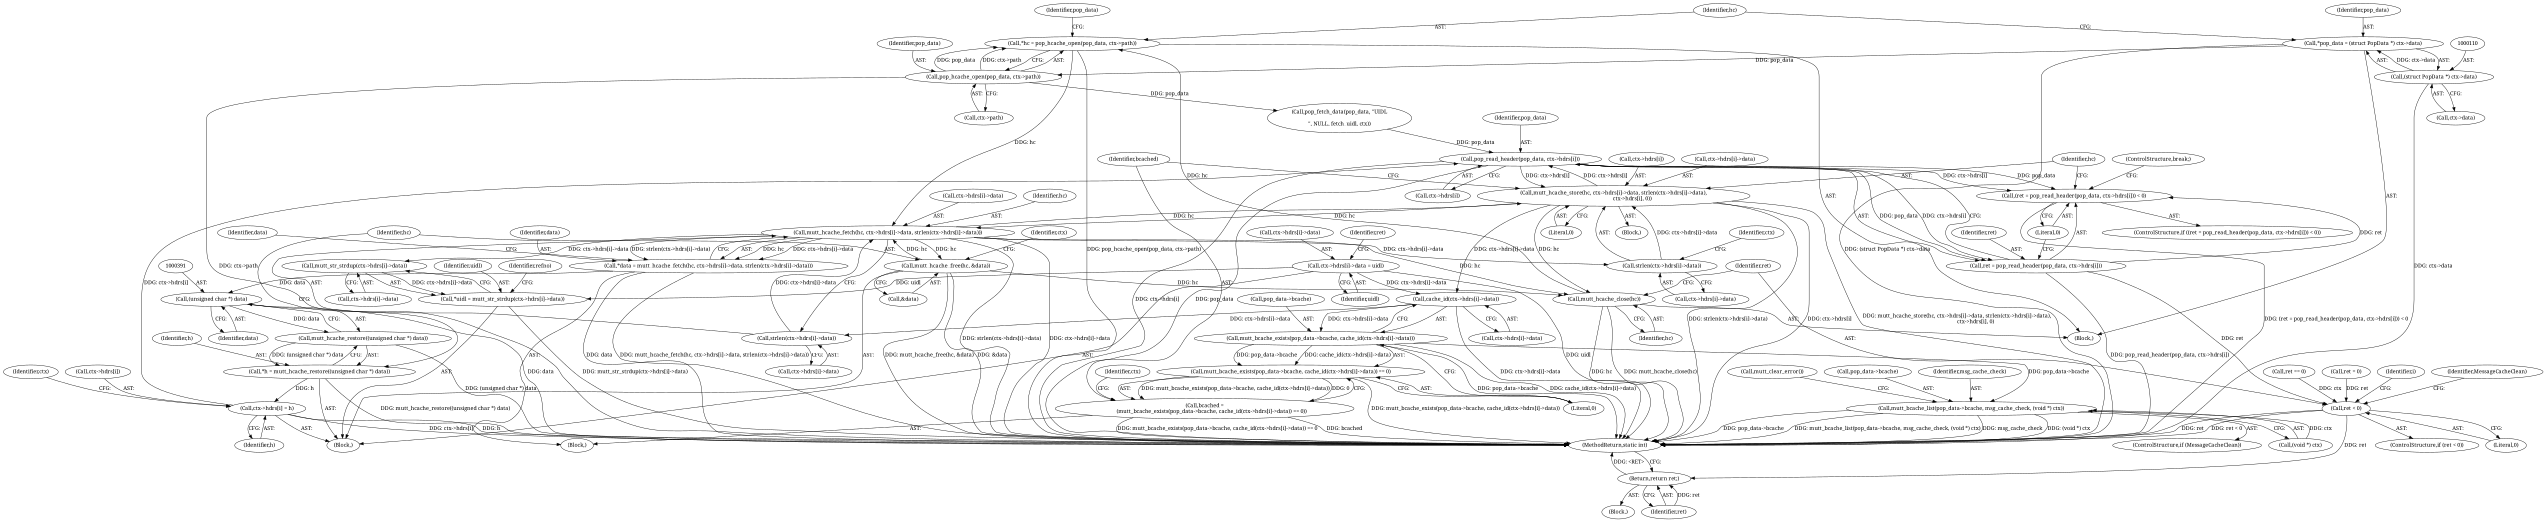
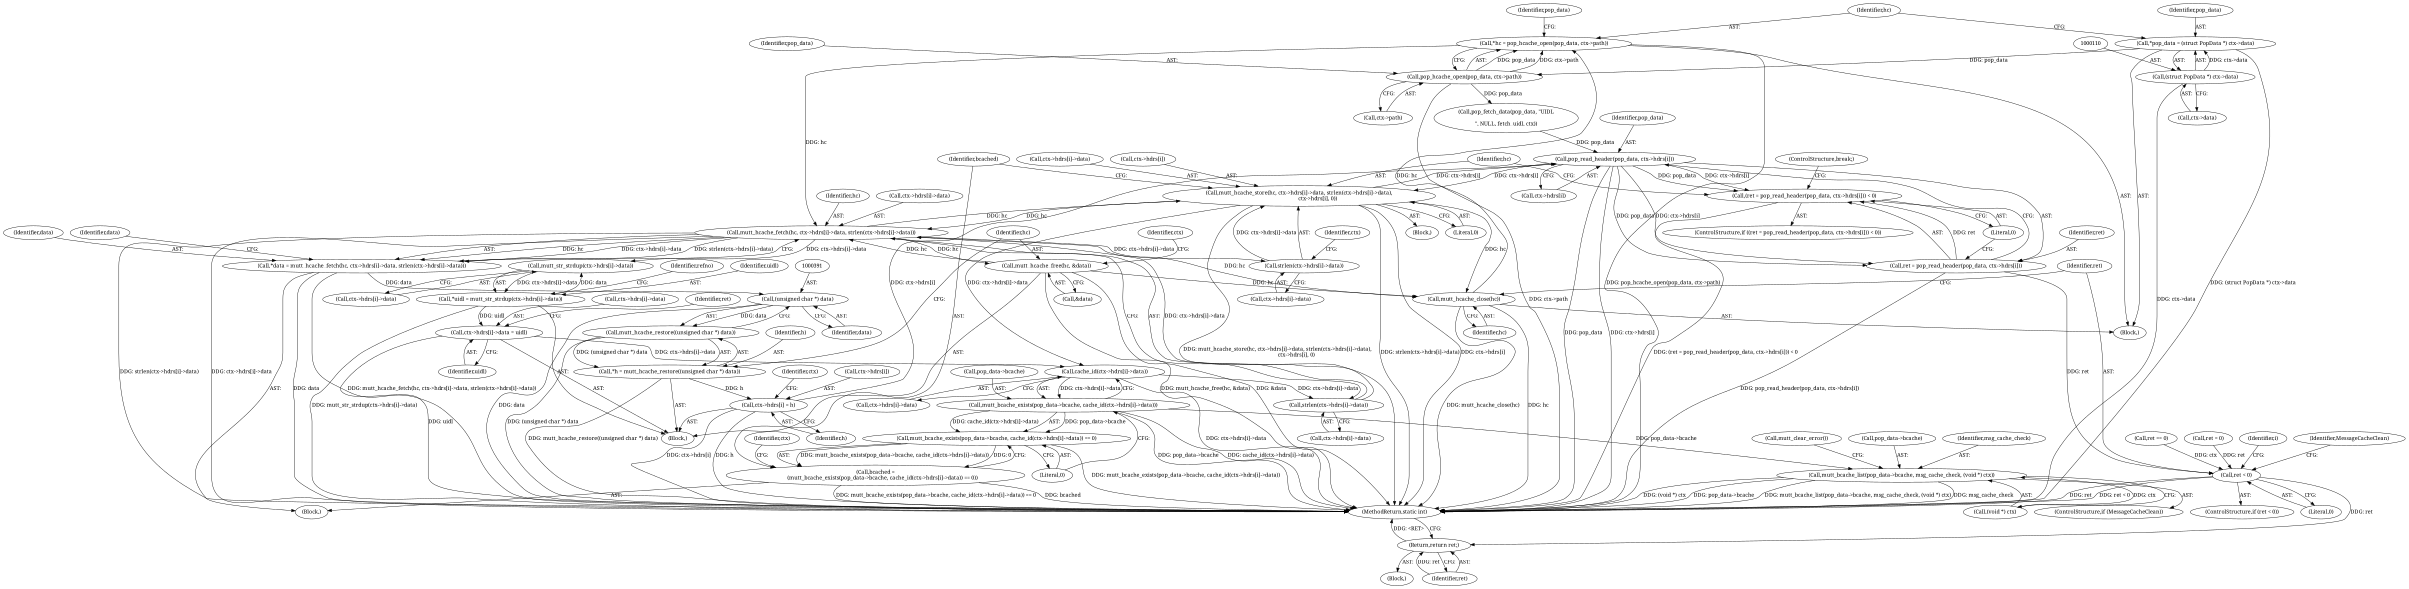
(941, 277) -> (480, 313)
(486, 283) -> (594, 283)
(357, 355) -> (744, 352)
